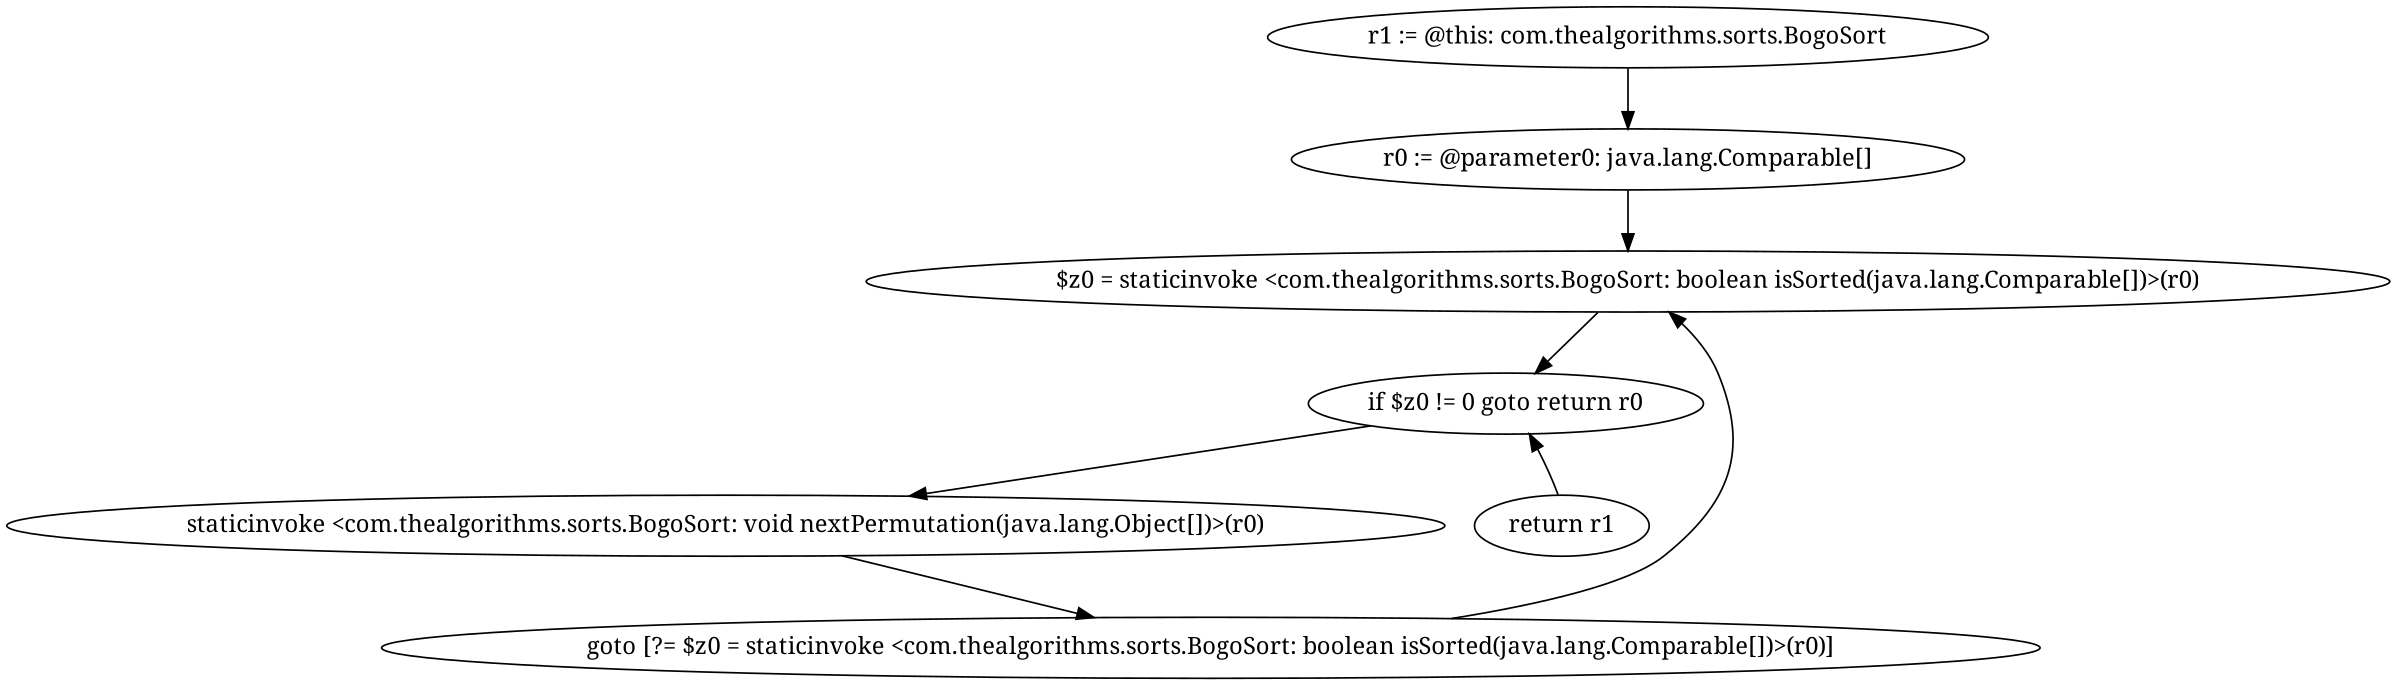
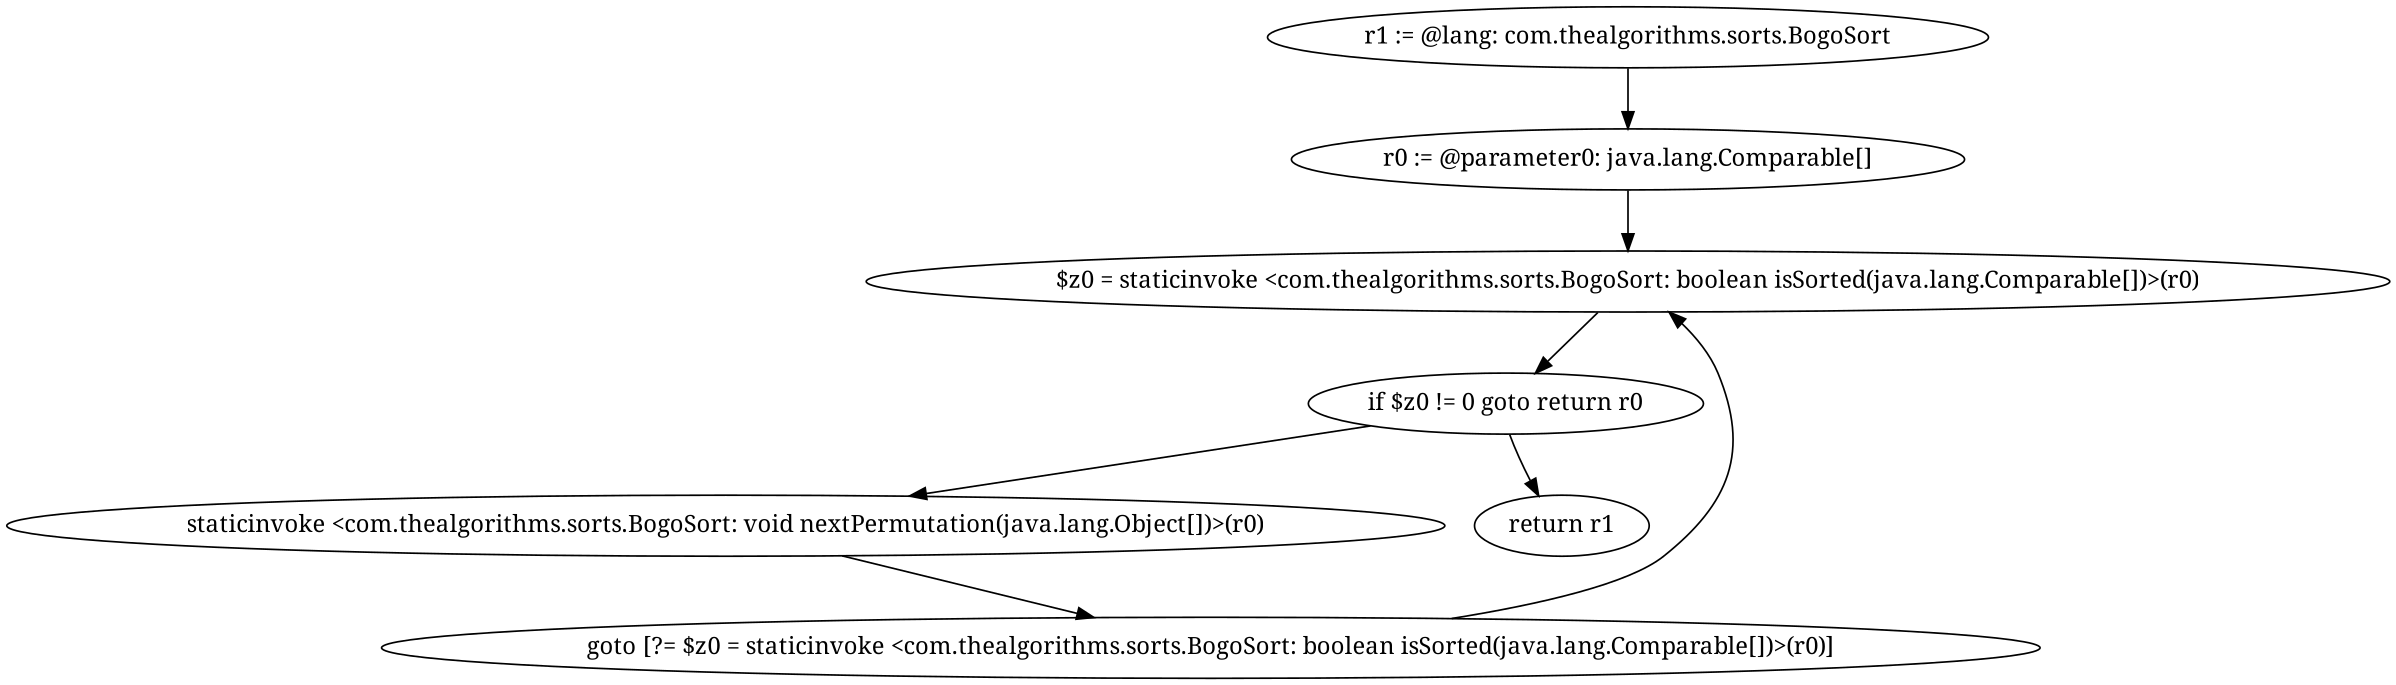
(1628, 37) -> (1628, 37)
(1549, 472) -> (1519, 458)
